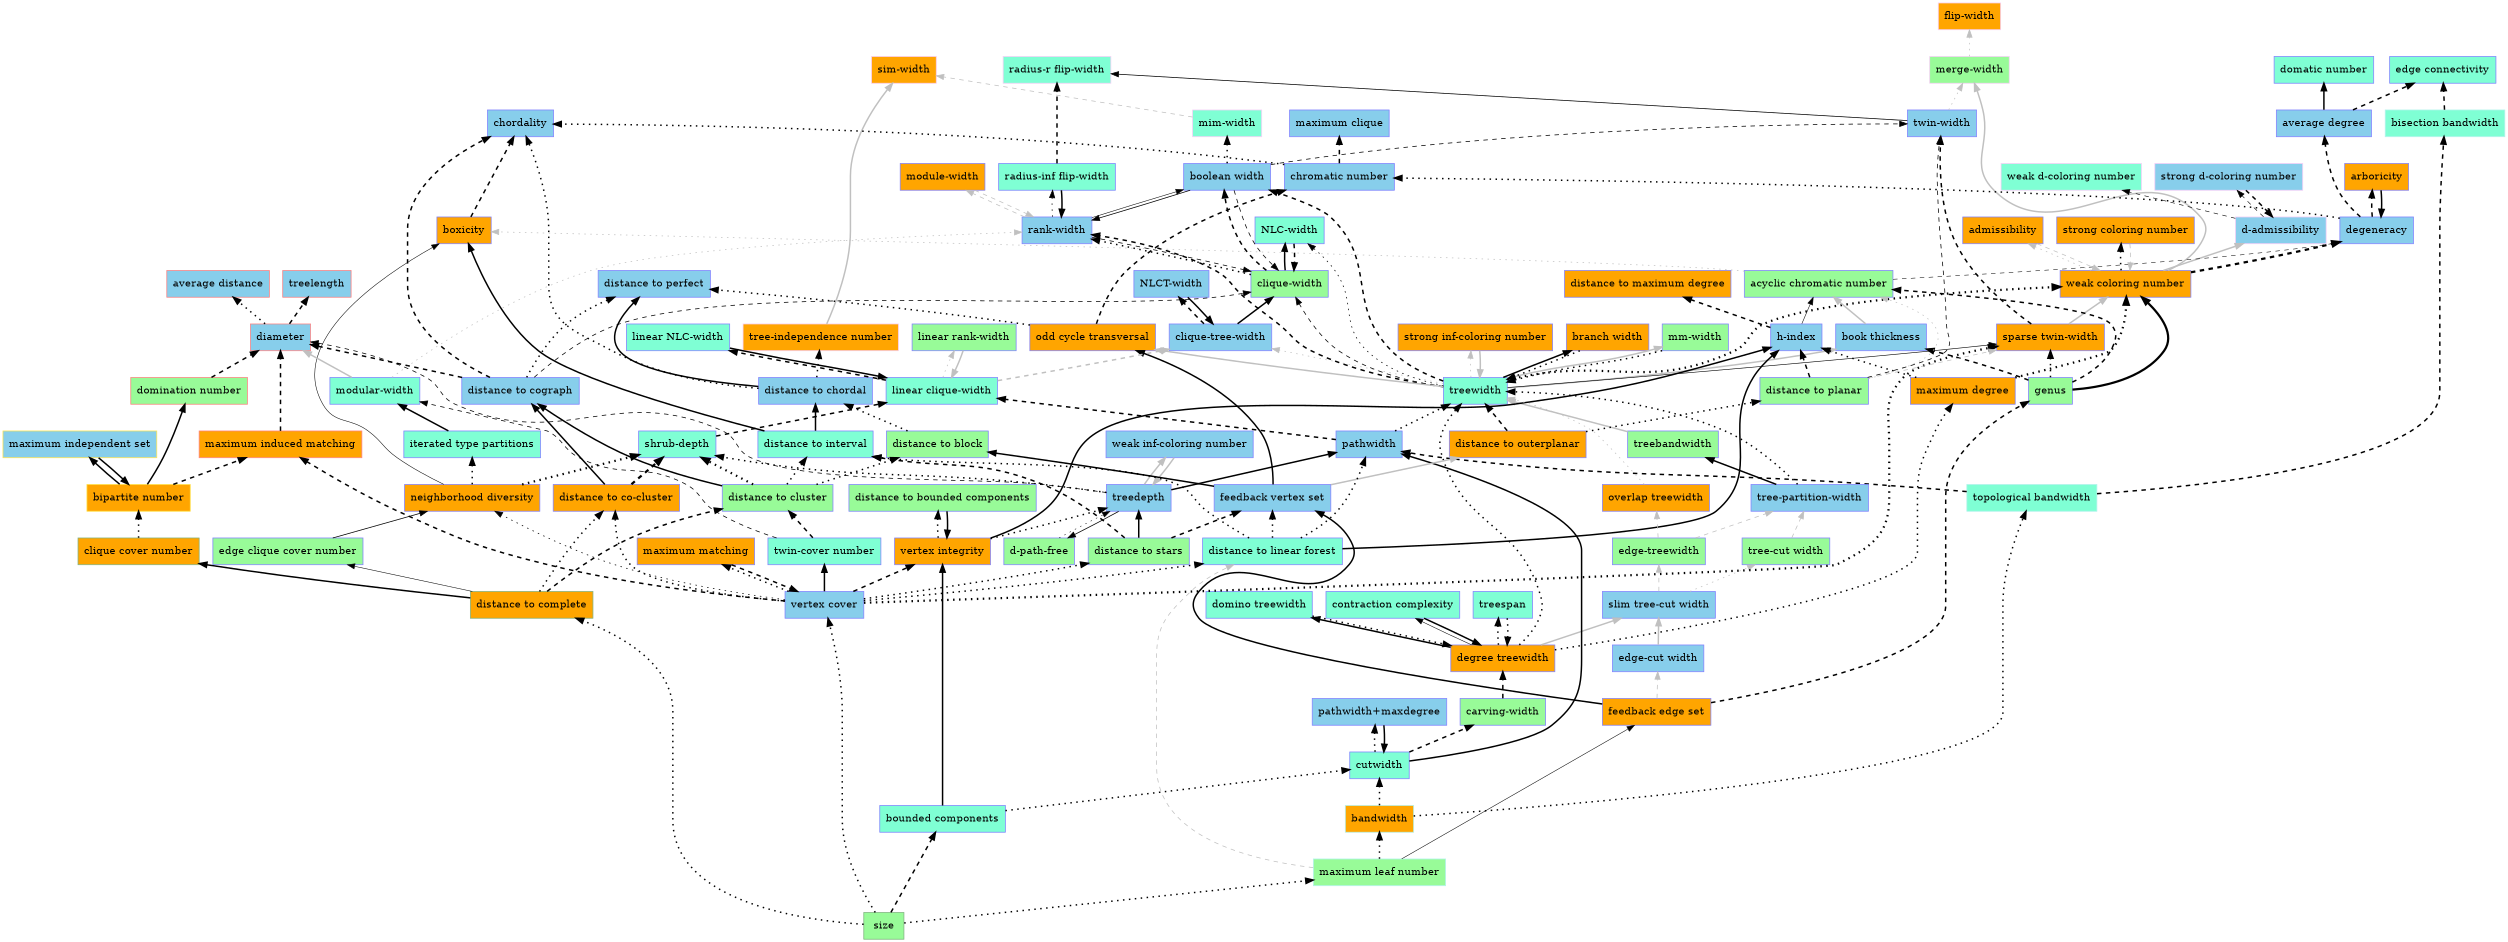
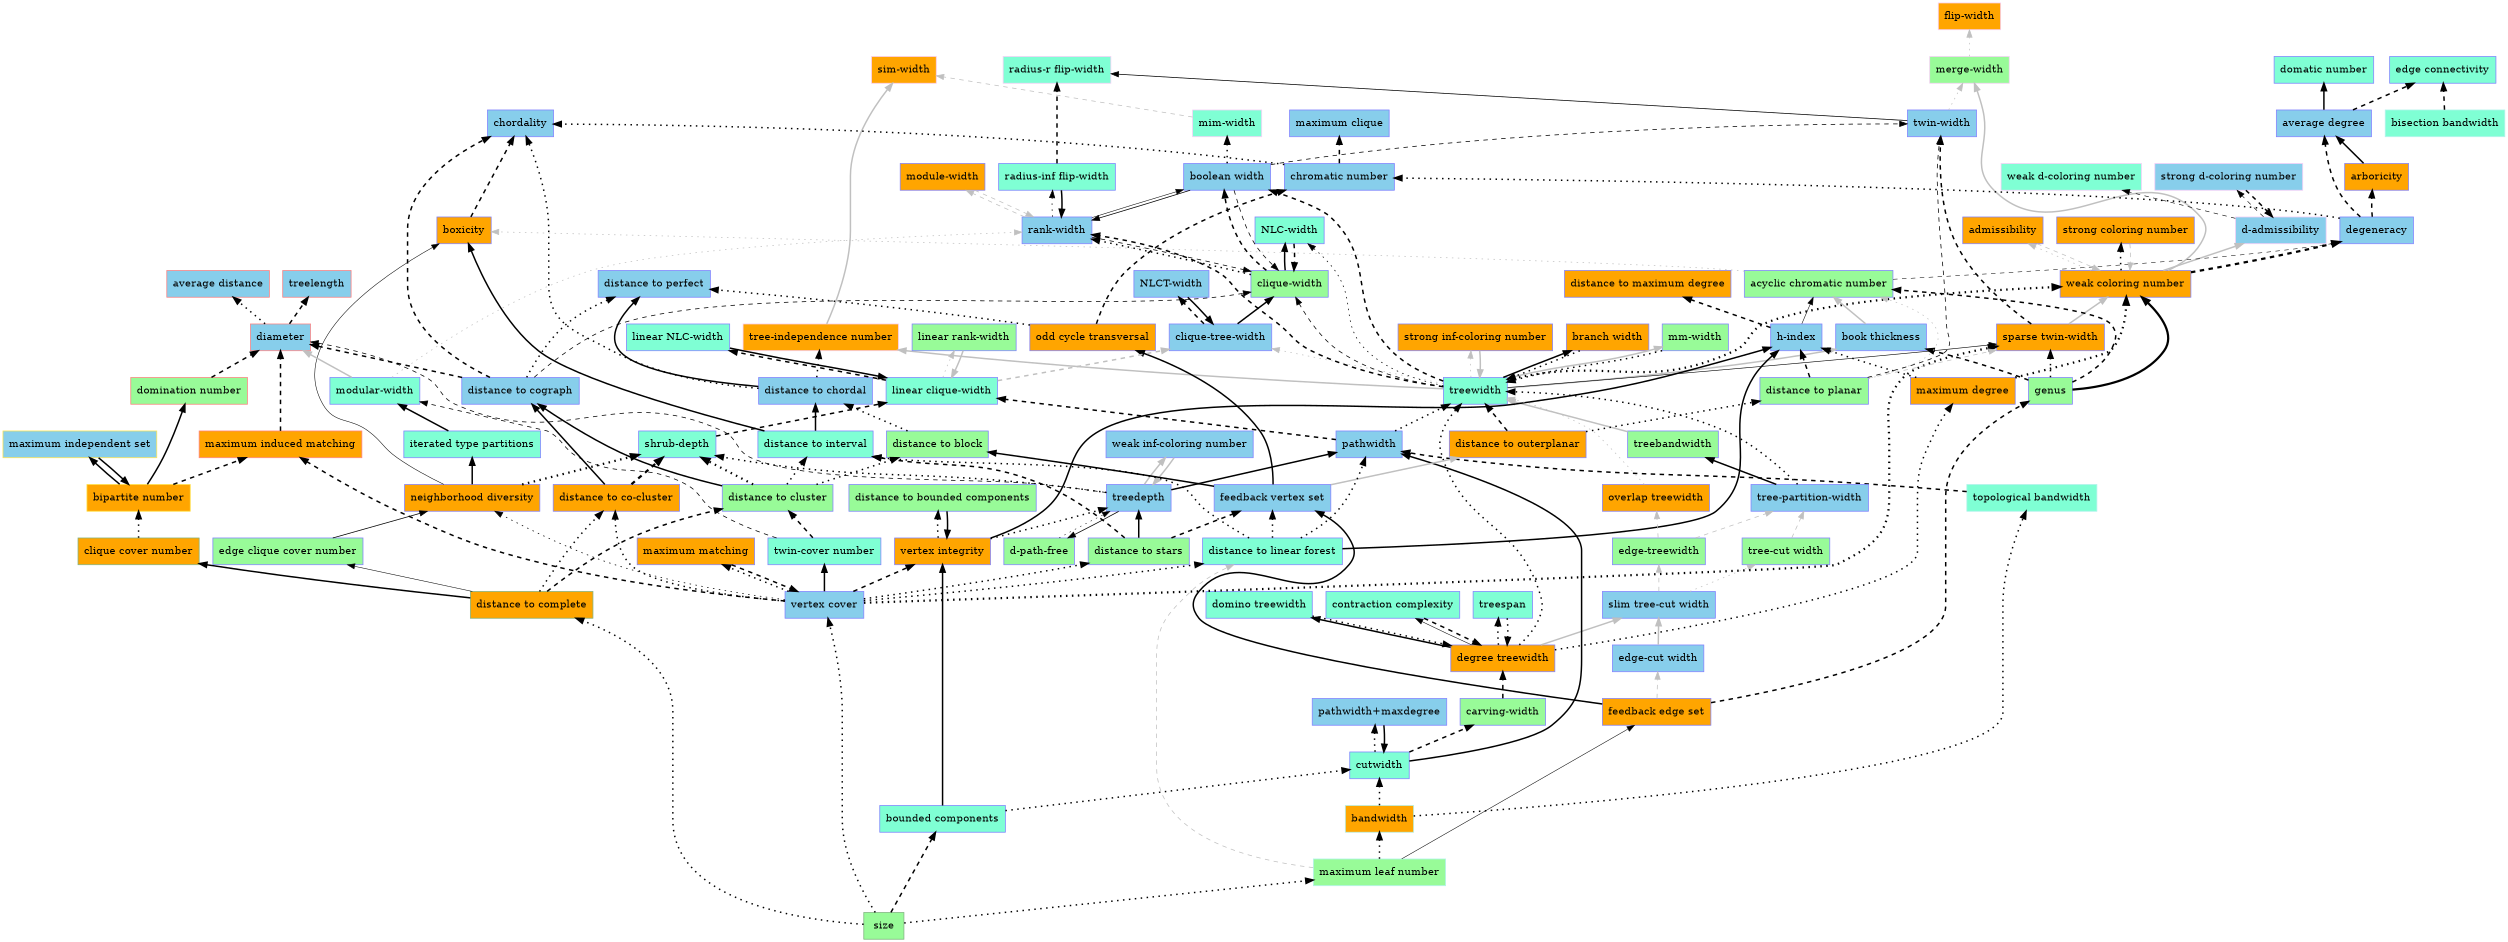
(2382, 200) -> (2353, 153)
(1303, 370) -> (1174, 374)
(2400, 437) -> none
(472, 475) -> (472, 475)
(1449, 630) -> (1449, 630)
